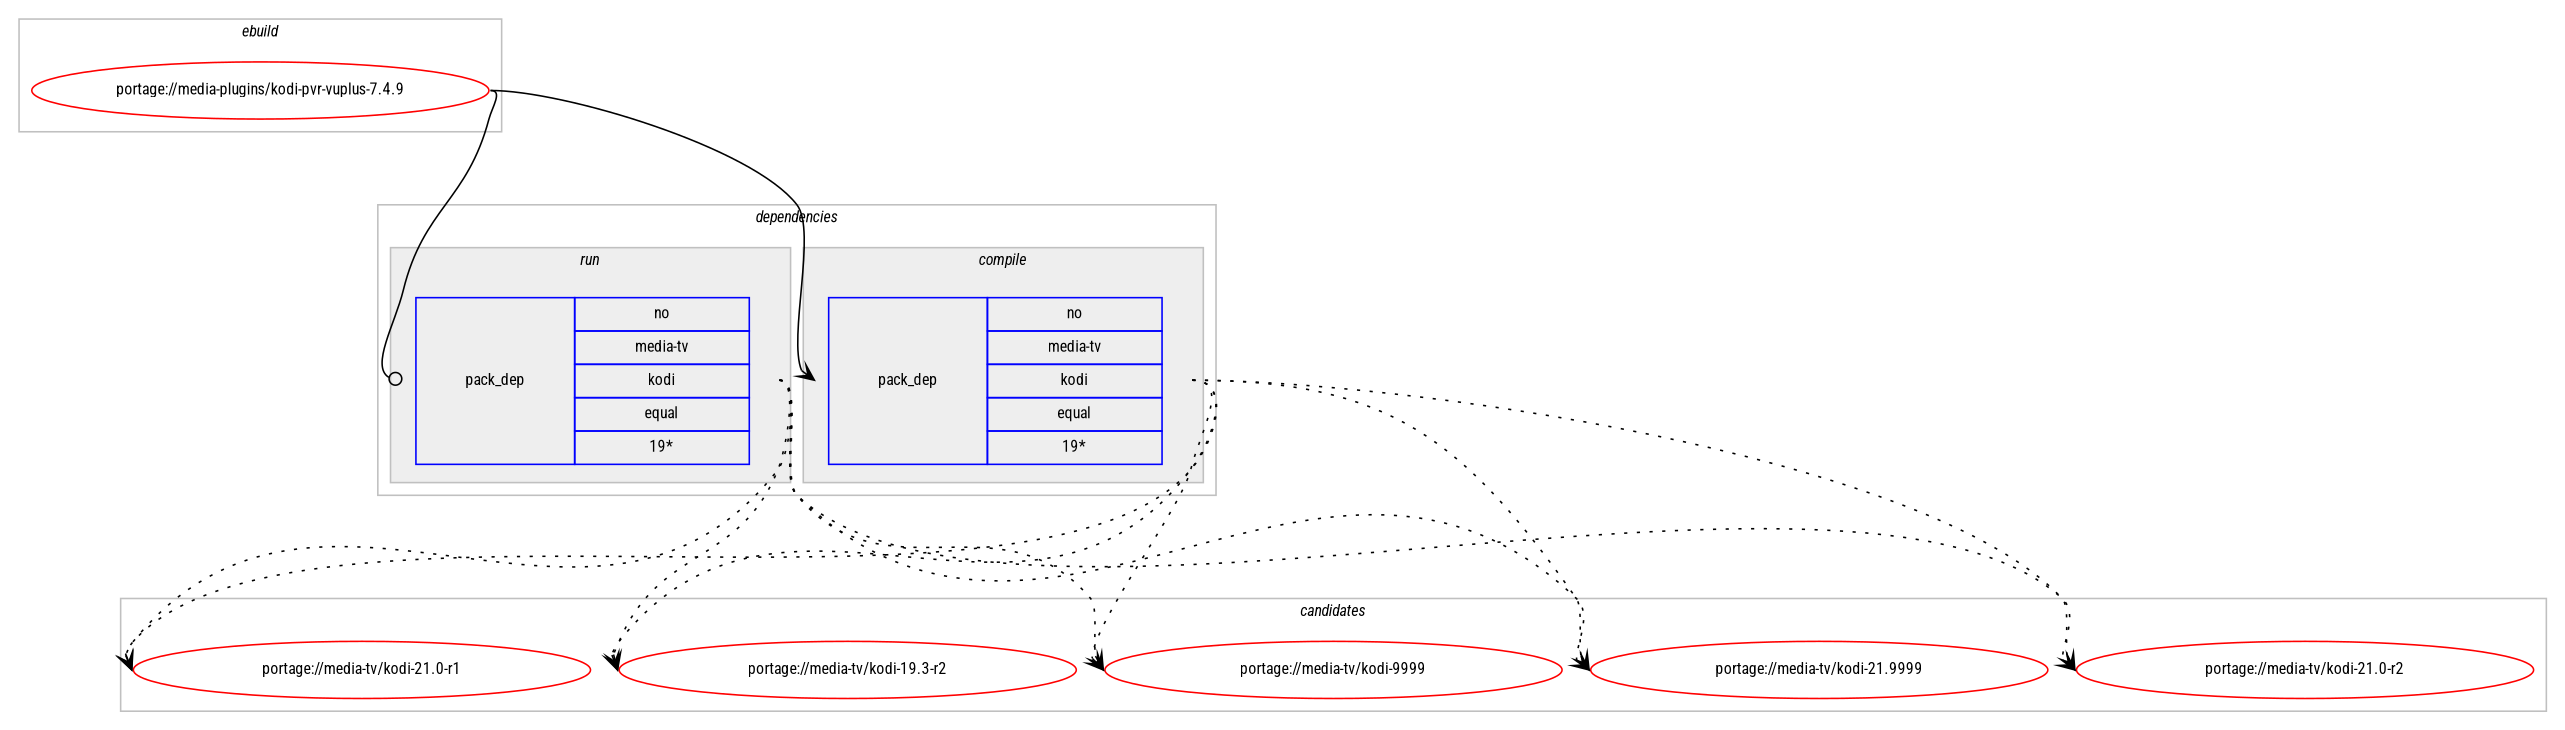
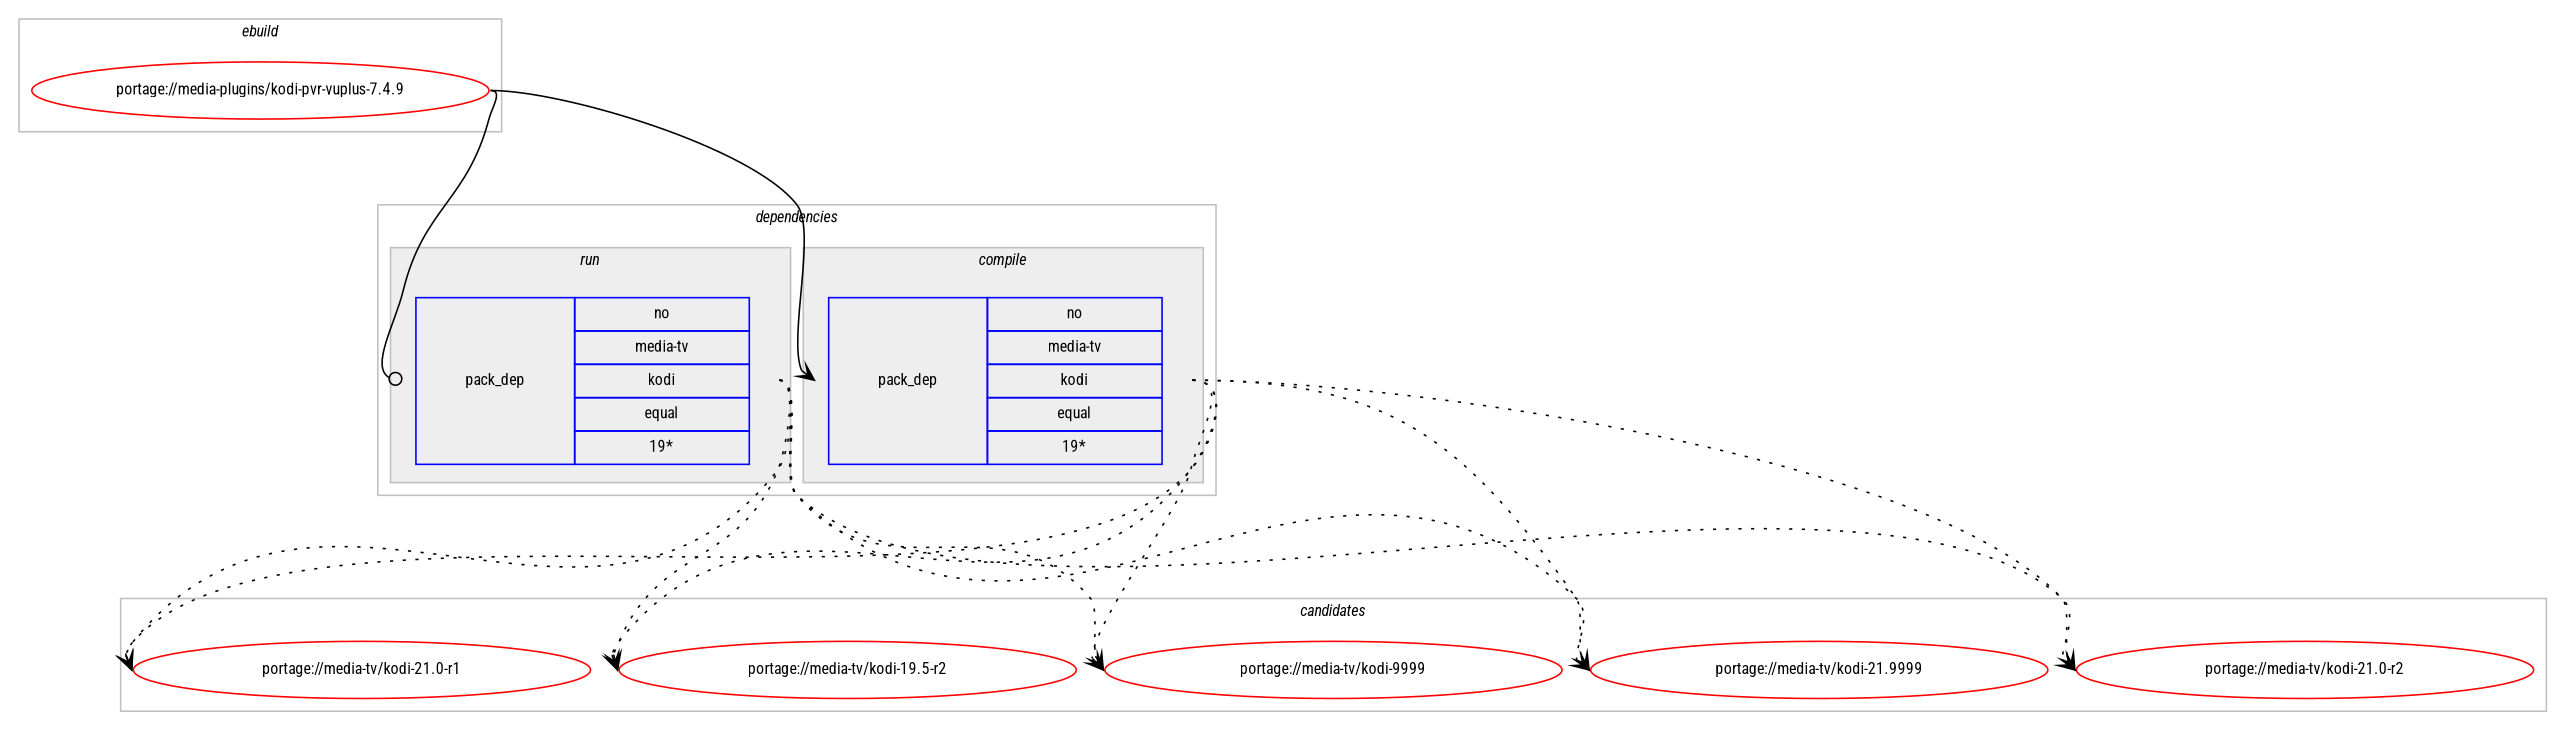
(848, 670) -> (848, 670)
